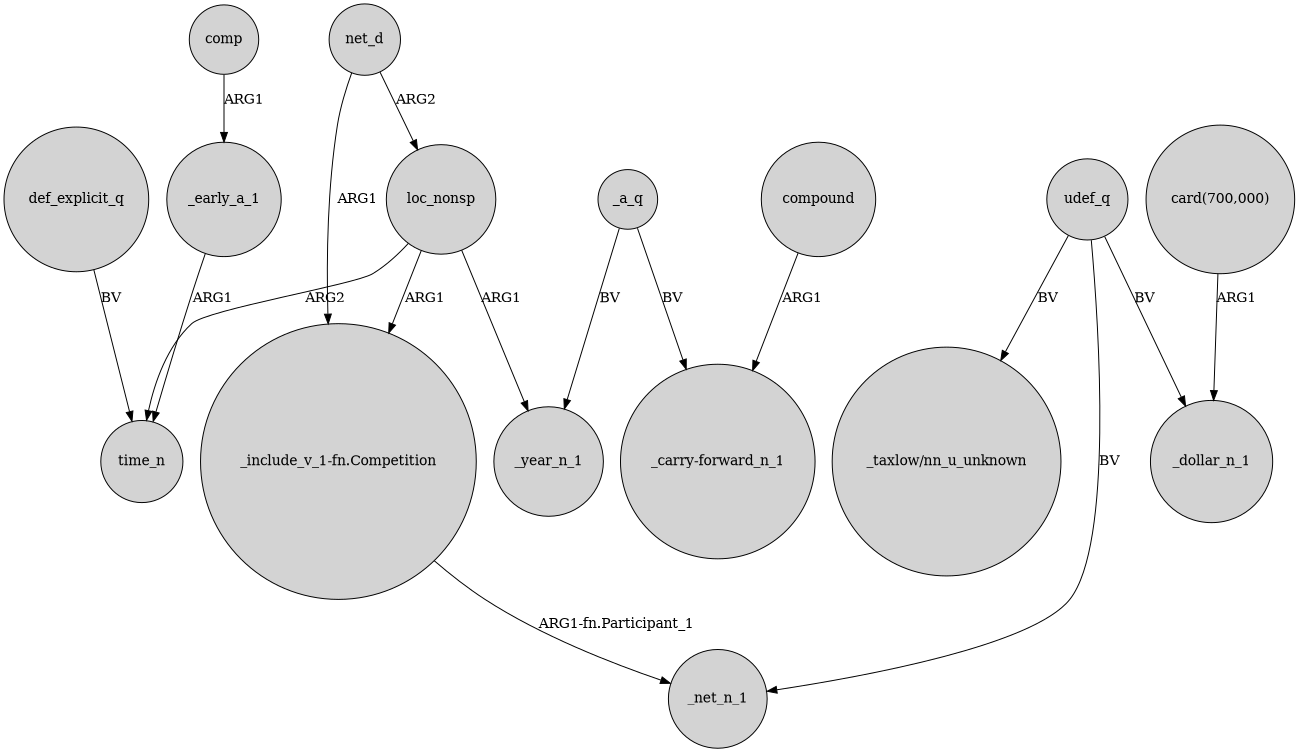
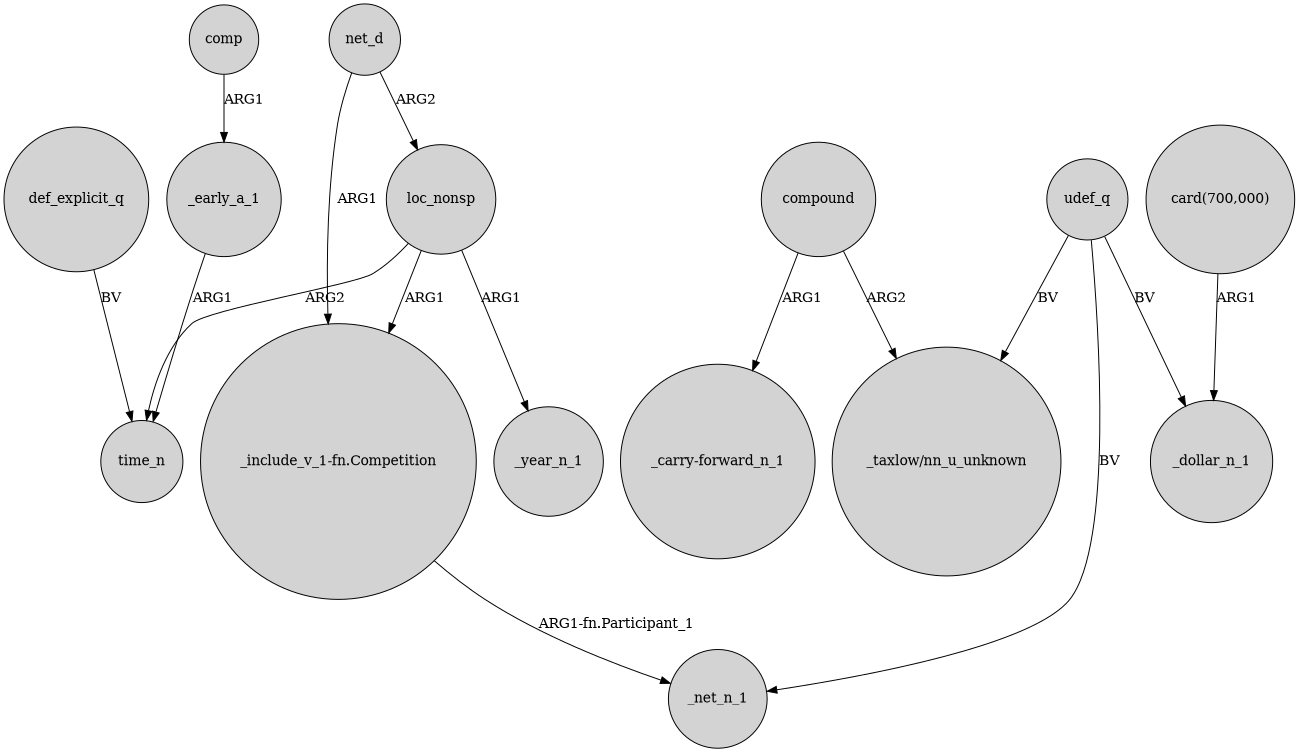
(628, 199) -> none
none -> (868, 300)
